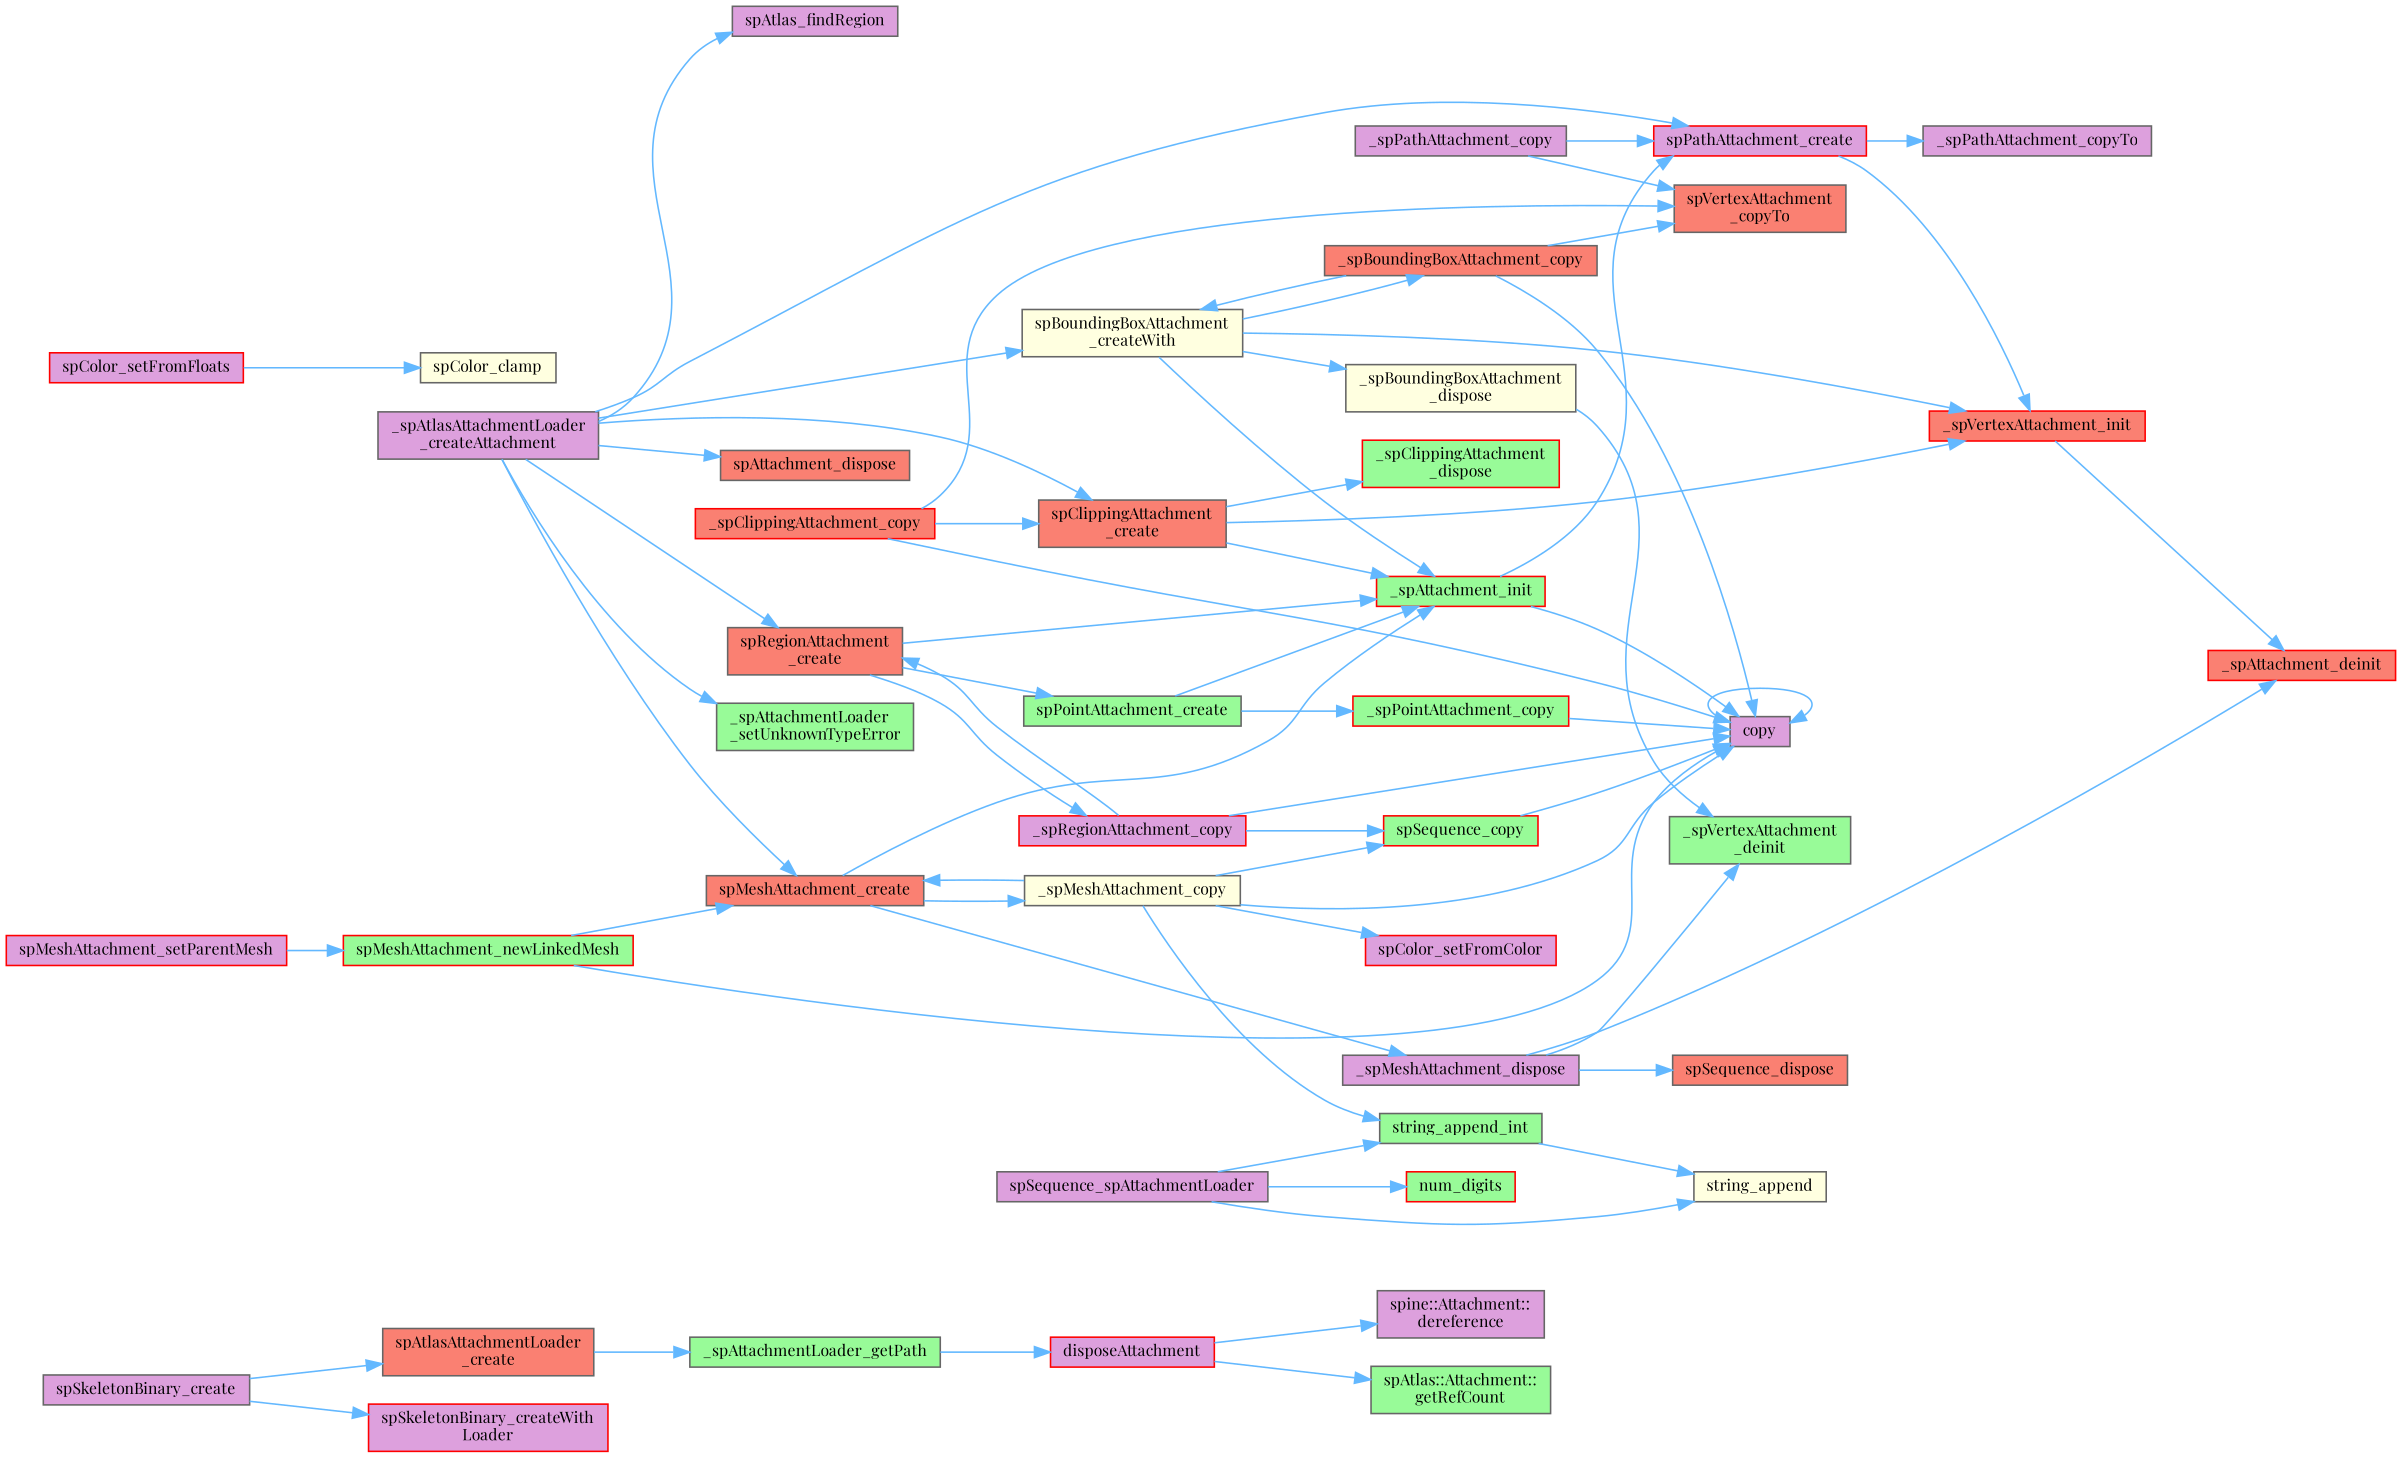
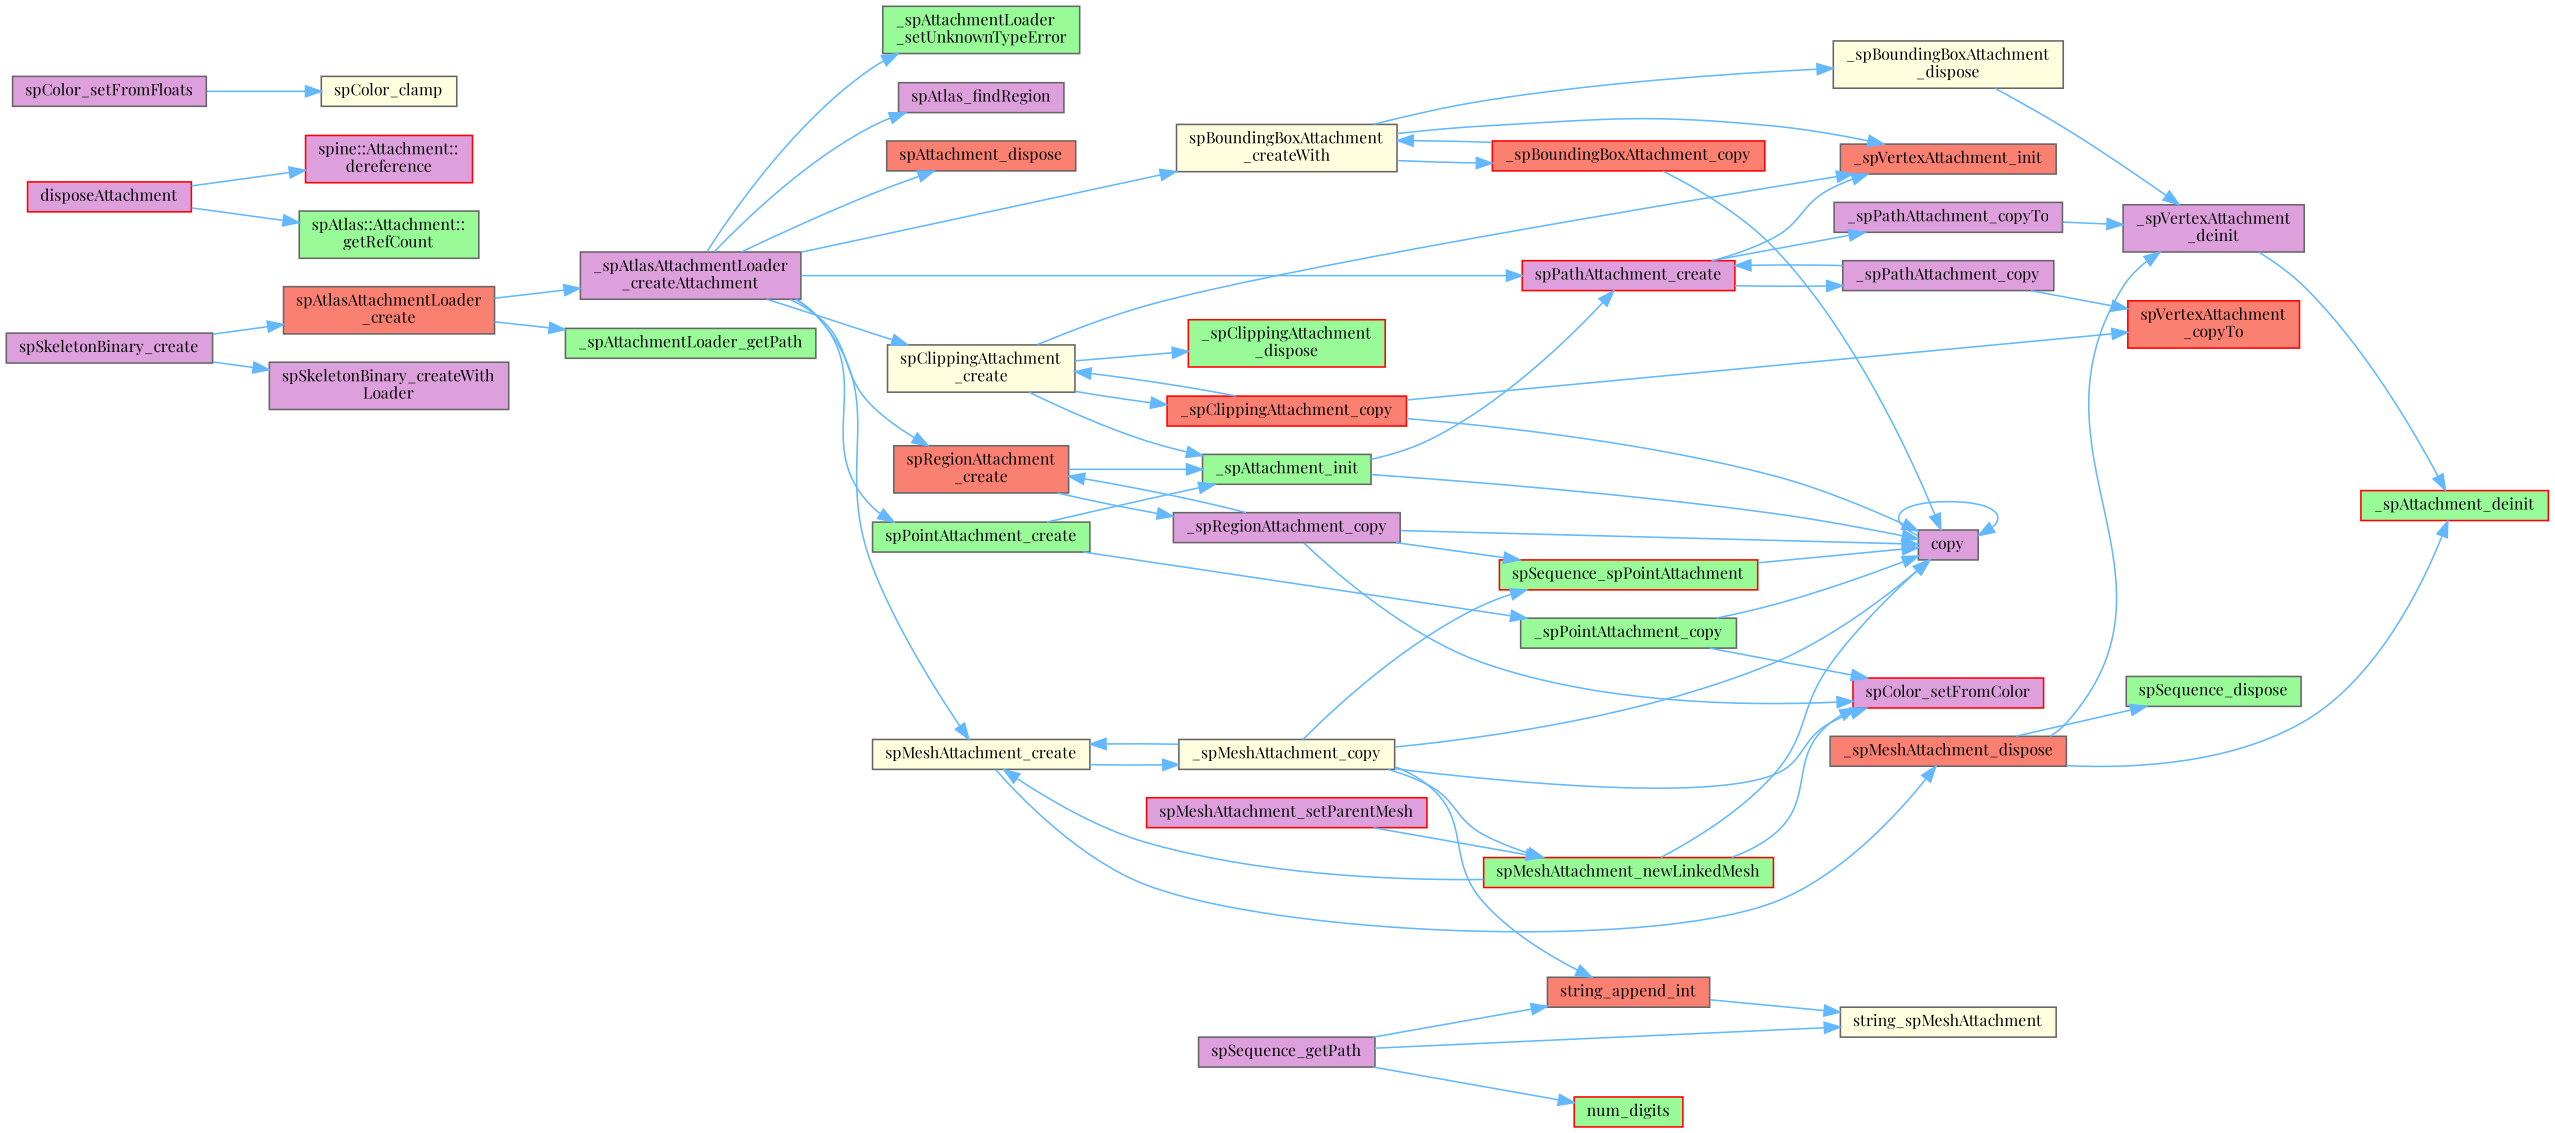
(1760, 209) -> (2214, 324)
none -> (2085, 223)
(1603, 236) -> none
(1461, 261) -> (1629, 156)
none -> (1781, 286)
none -> (529, 294)
(146, 368) -> (109, 91)
none -> (1113, 397)
(2037, 426) -> (1948, 159)
(1284, 469) -> none
(1132, 524) -> (981, 369)
(2164, 540) -> (2361, 354)
(1461, 591) -> (1287, 469)
none -> (1795, 664)
(2302, 665) -> (2455, 506)
(969, 680) -> (844, 403)
none -> (1551, 682)
(1461, 711) -> (1629, 633)
(1149, 778) -> none
none -> (1798, 795)
none -> (1463, 818)
(1132, 831) -> (1287, 528)
(1461, 831) -> (1629, 575)
(1760, 840) -> (2214, 228)
(815, 891) -> (981, 754)
(1461, 1070) -> (1948, 751)
(1760, 1070) -> (2214, 691)
(1461, 1128) -> (1629, 992)
(1132, 1187) -> (1287, 1052)
(1760, 1187) -> (1948, 1022)
(1461, 1314) -> (389, 159)
(987, 1352) -> none
(488, 1428) -> (389, 386)
